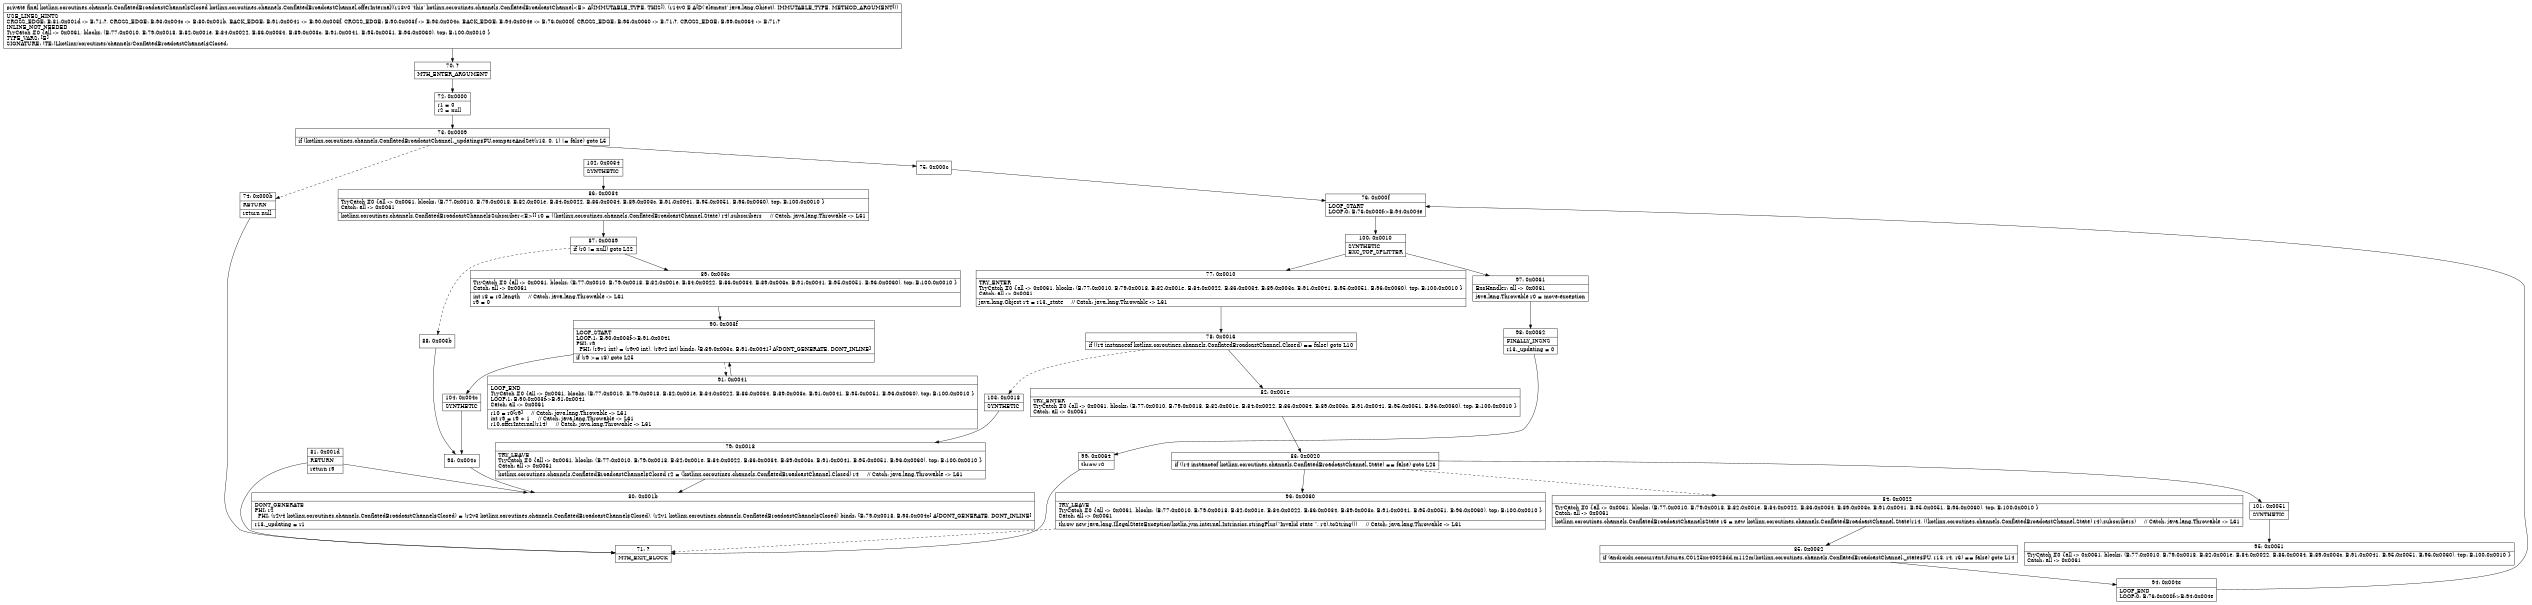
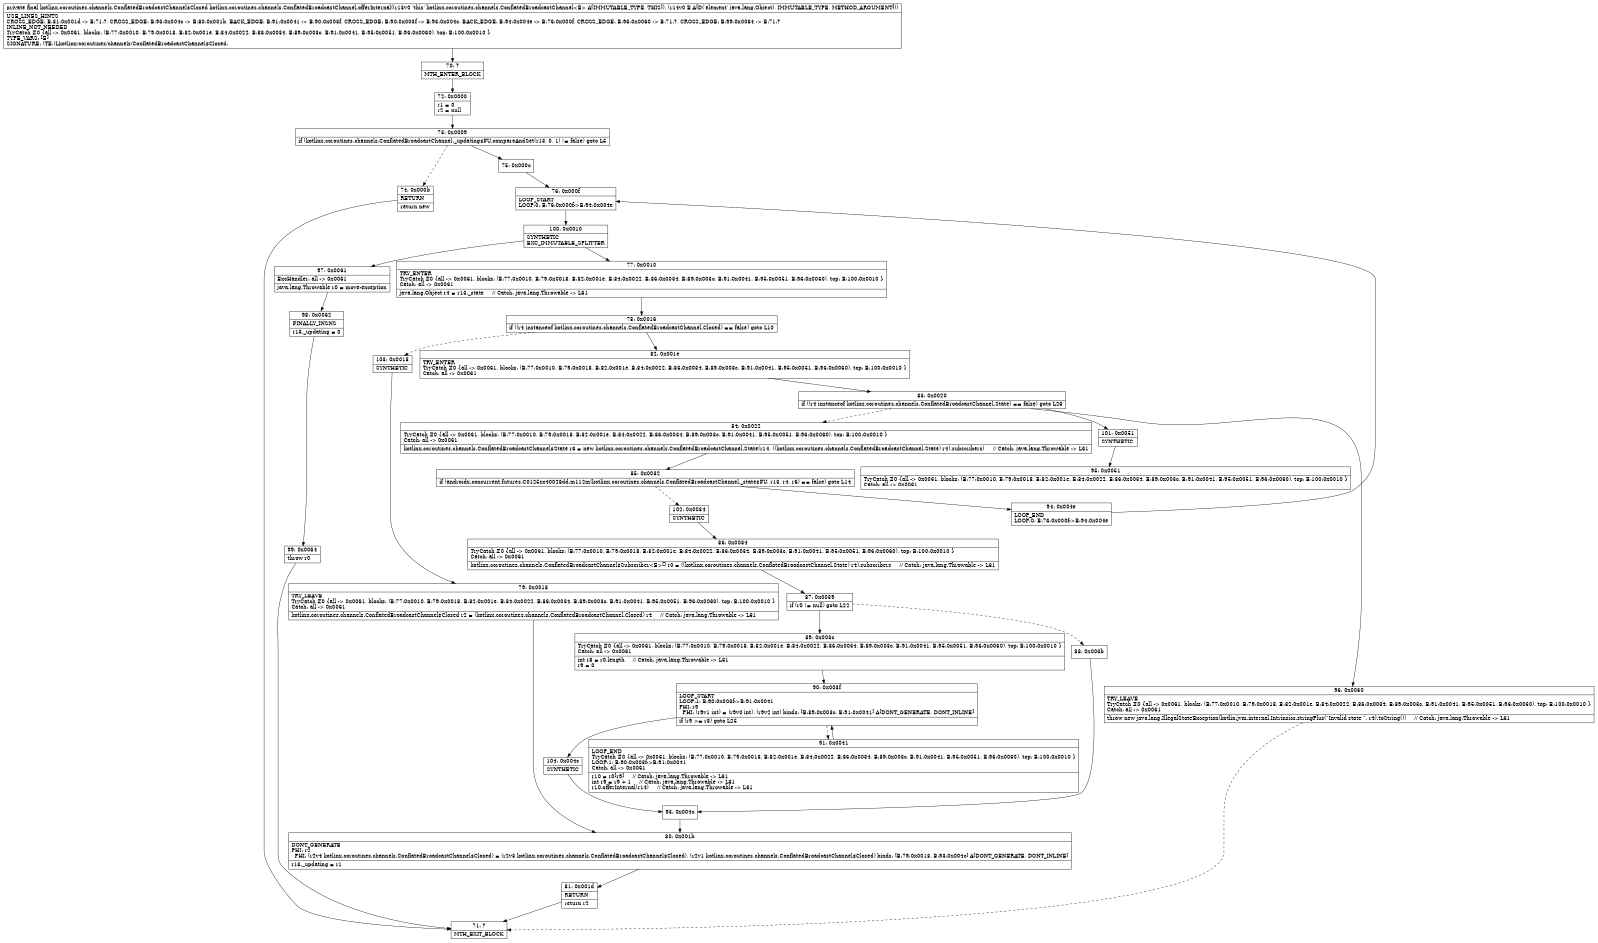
(453, 75) -> (453, 75)
(257, 213) -> (415, 207)
(1376, 252) -> (566, 243)
(323, 469) -> (577, 904)
(433, 478) -> (620, 877)
none -> (666, 495)
